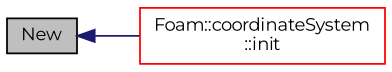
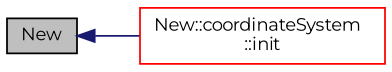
(262, 36) -> (262, 36)
